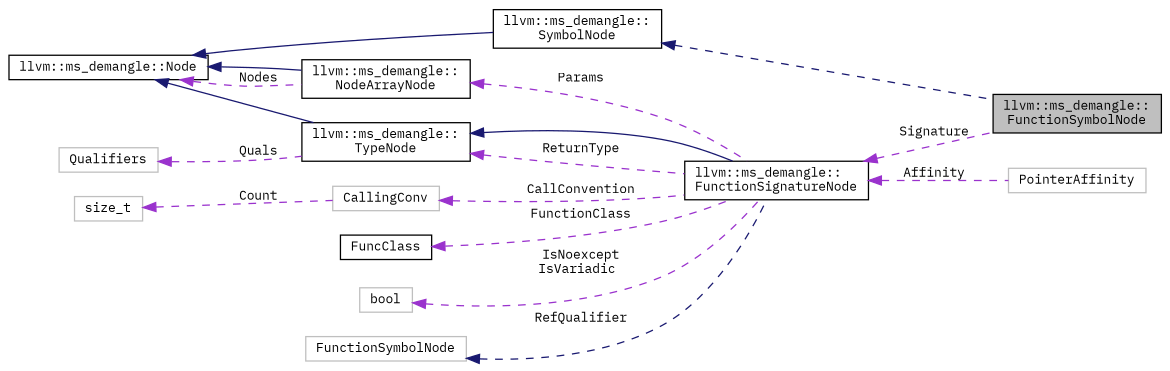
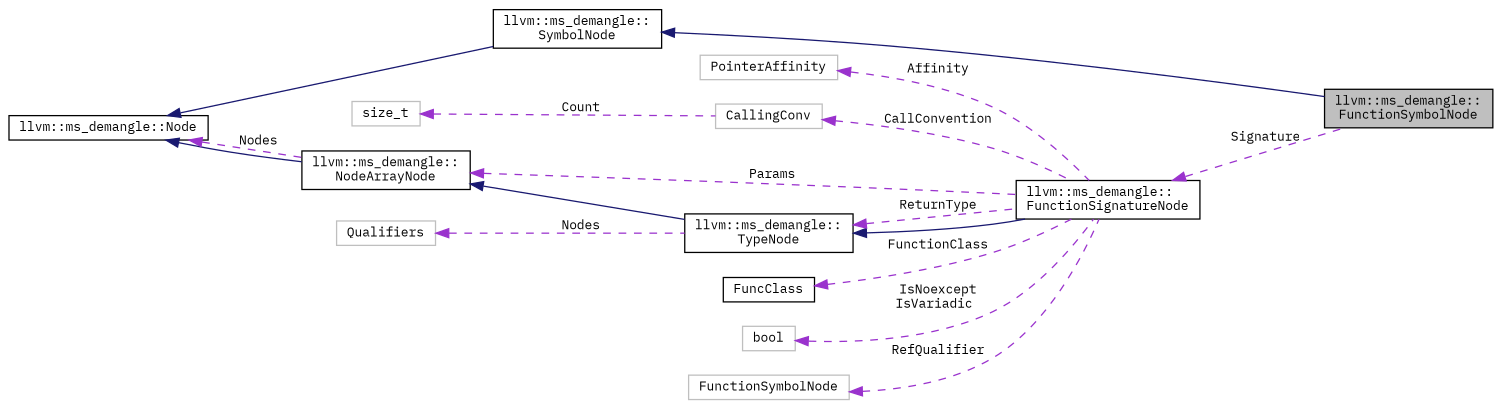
(834, 72) -> (1000, 57)
(241, 103) -> (584, 203)
(255, 152) -> (577, 226)
(945, 181) -> (981, 102)
(652, 330) -> (1010, 346)
